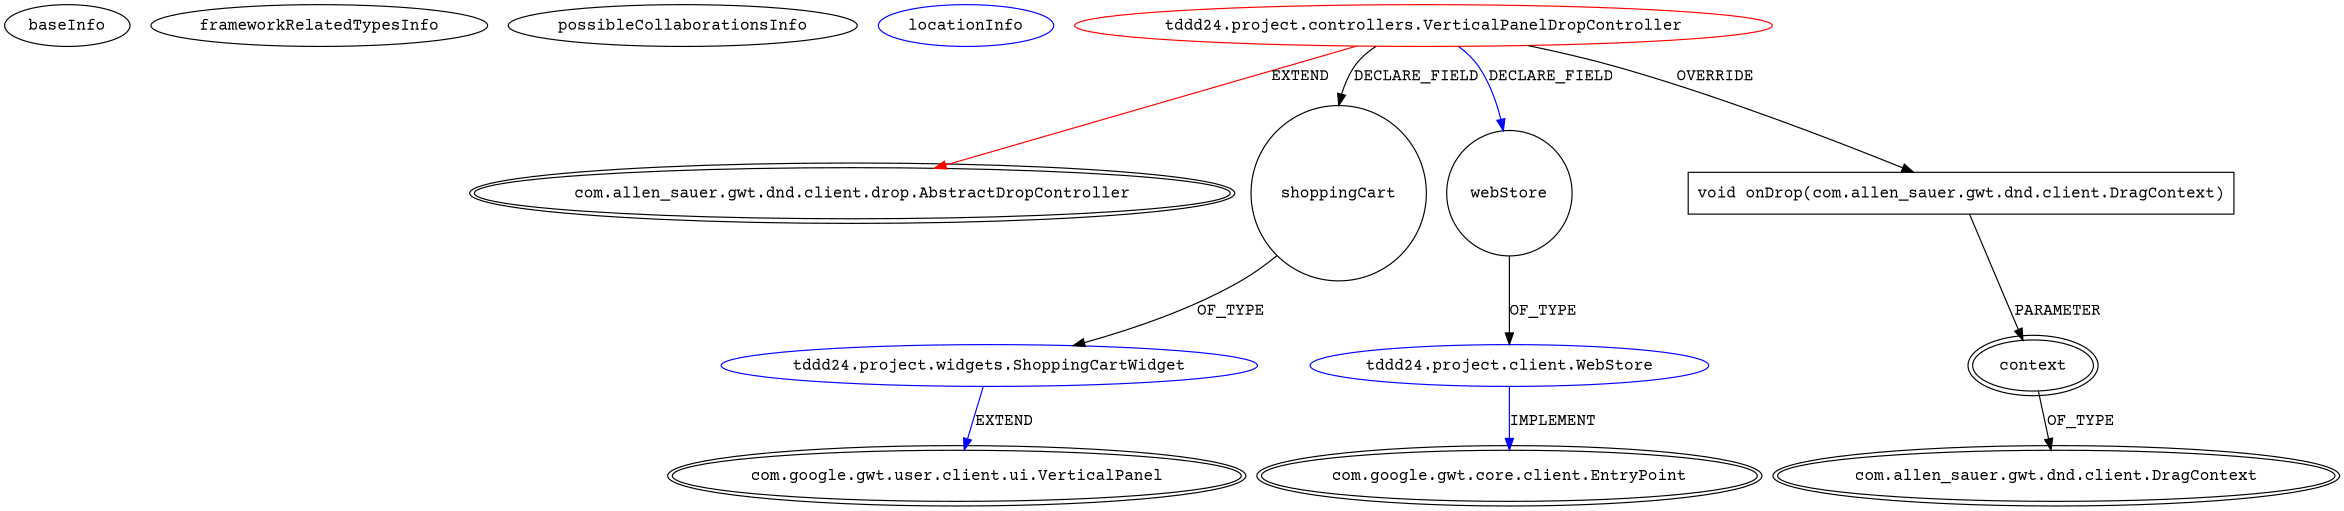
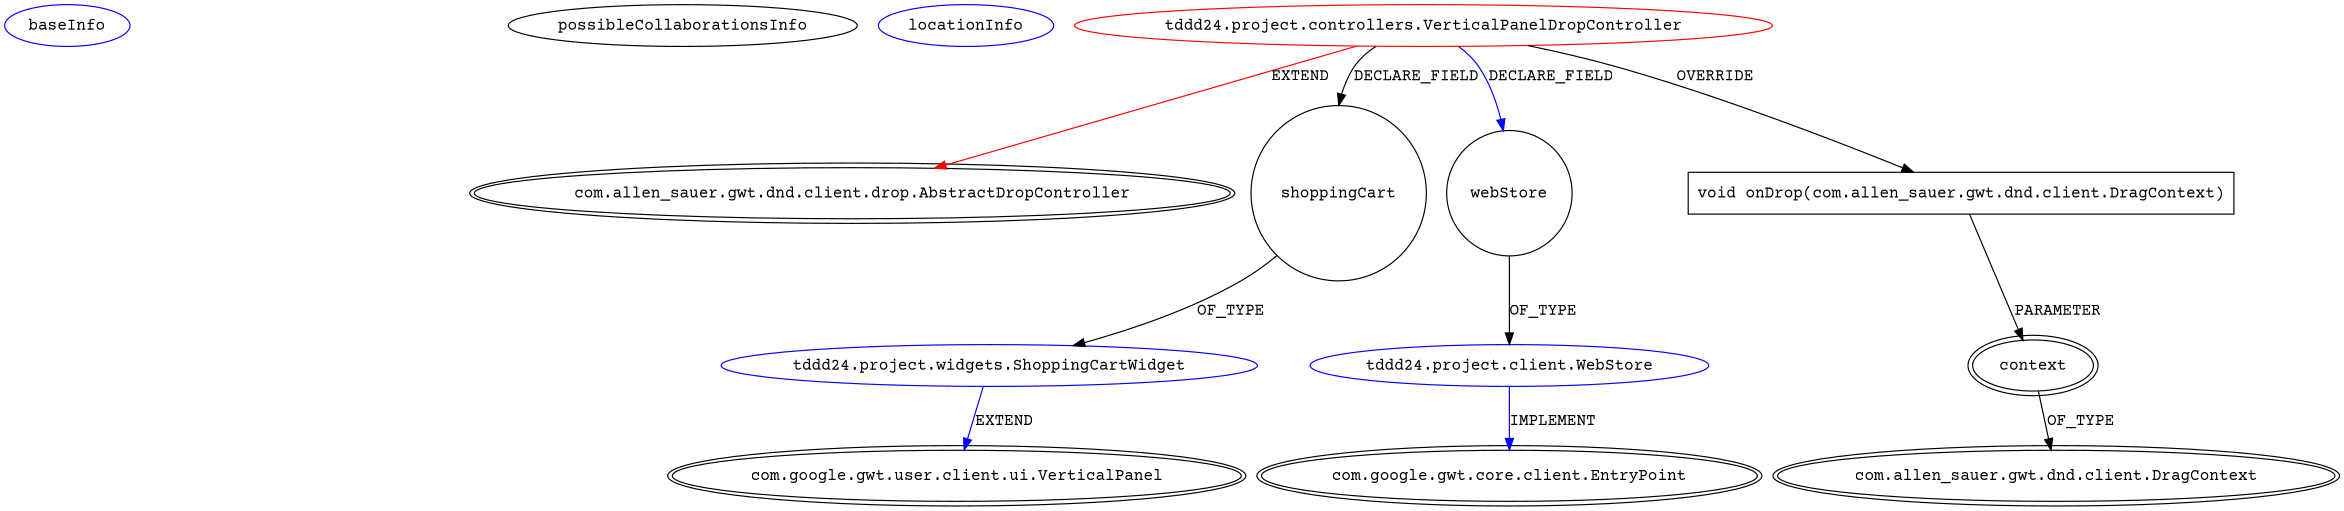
(67, 26) -> (67, 26)
(319, 26) -> none
